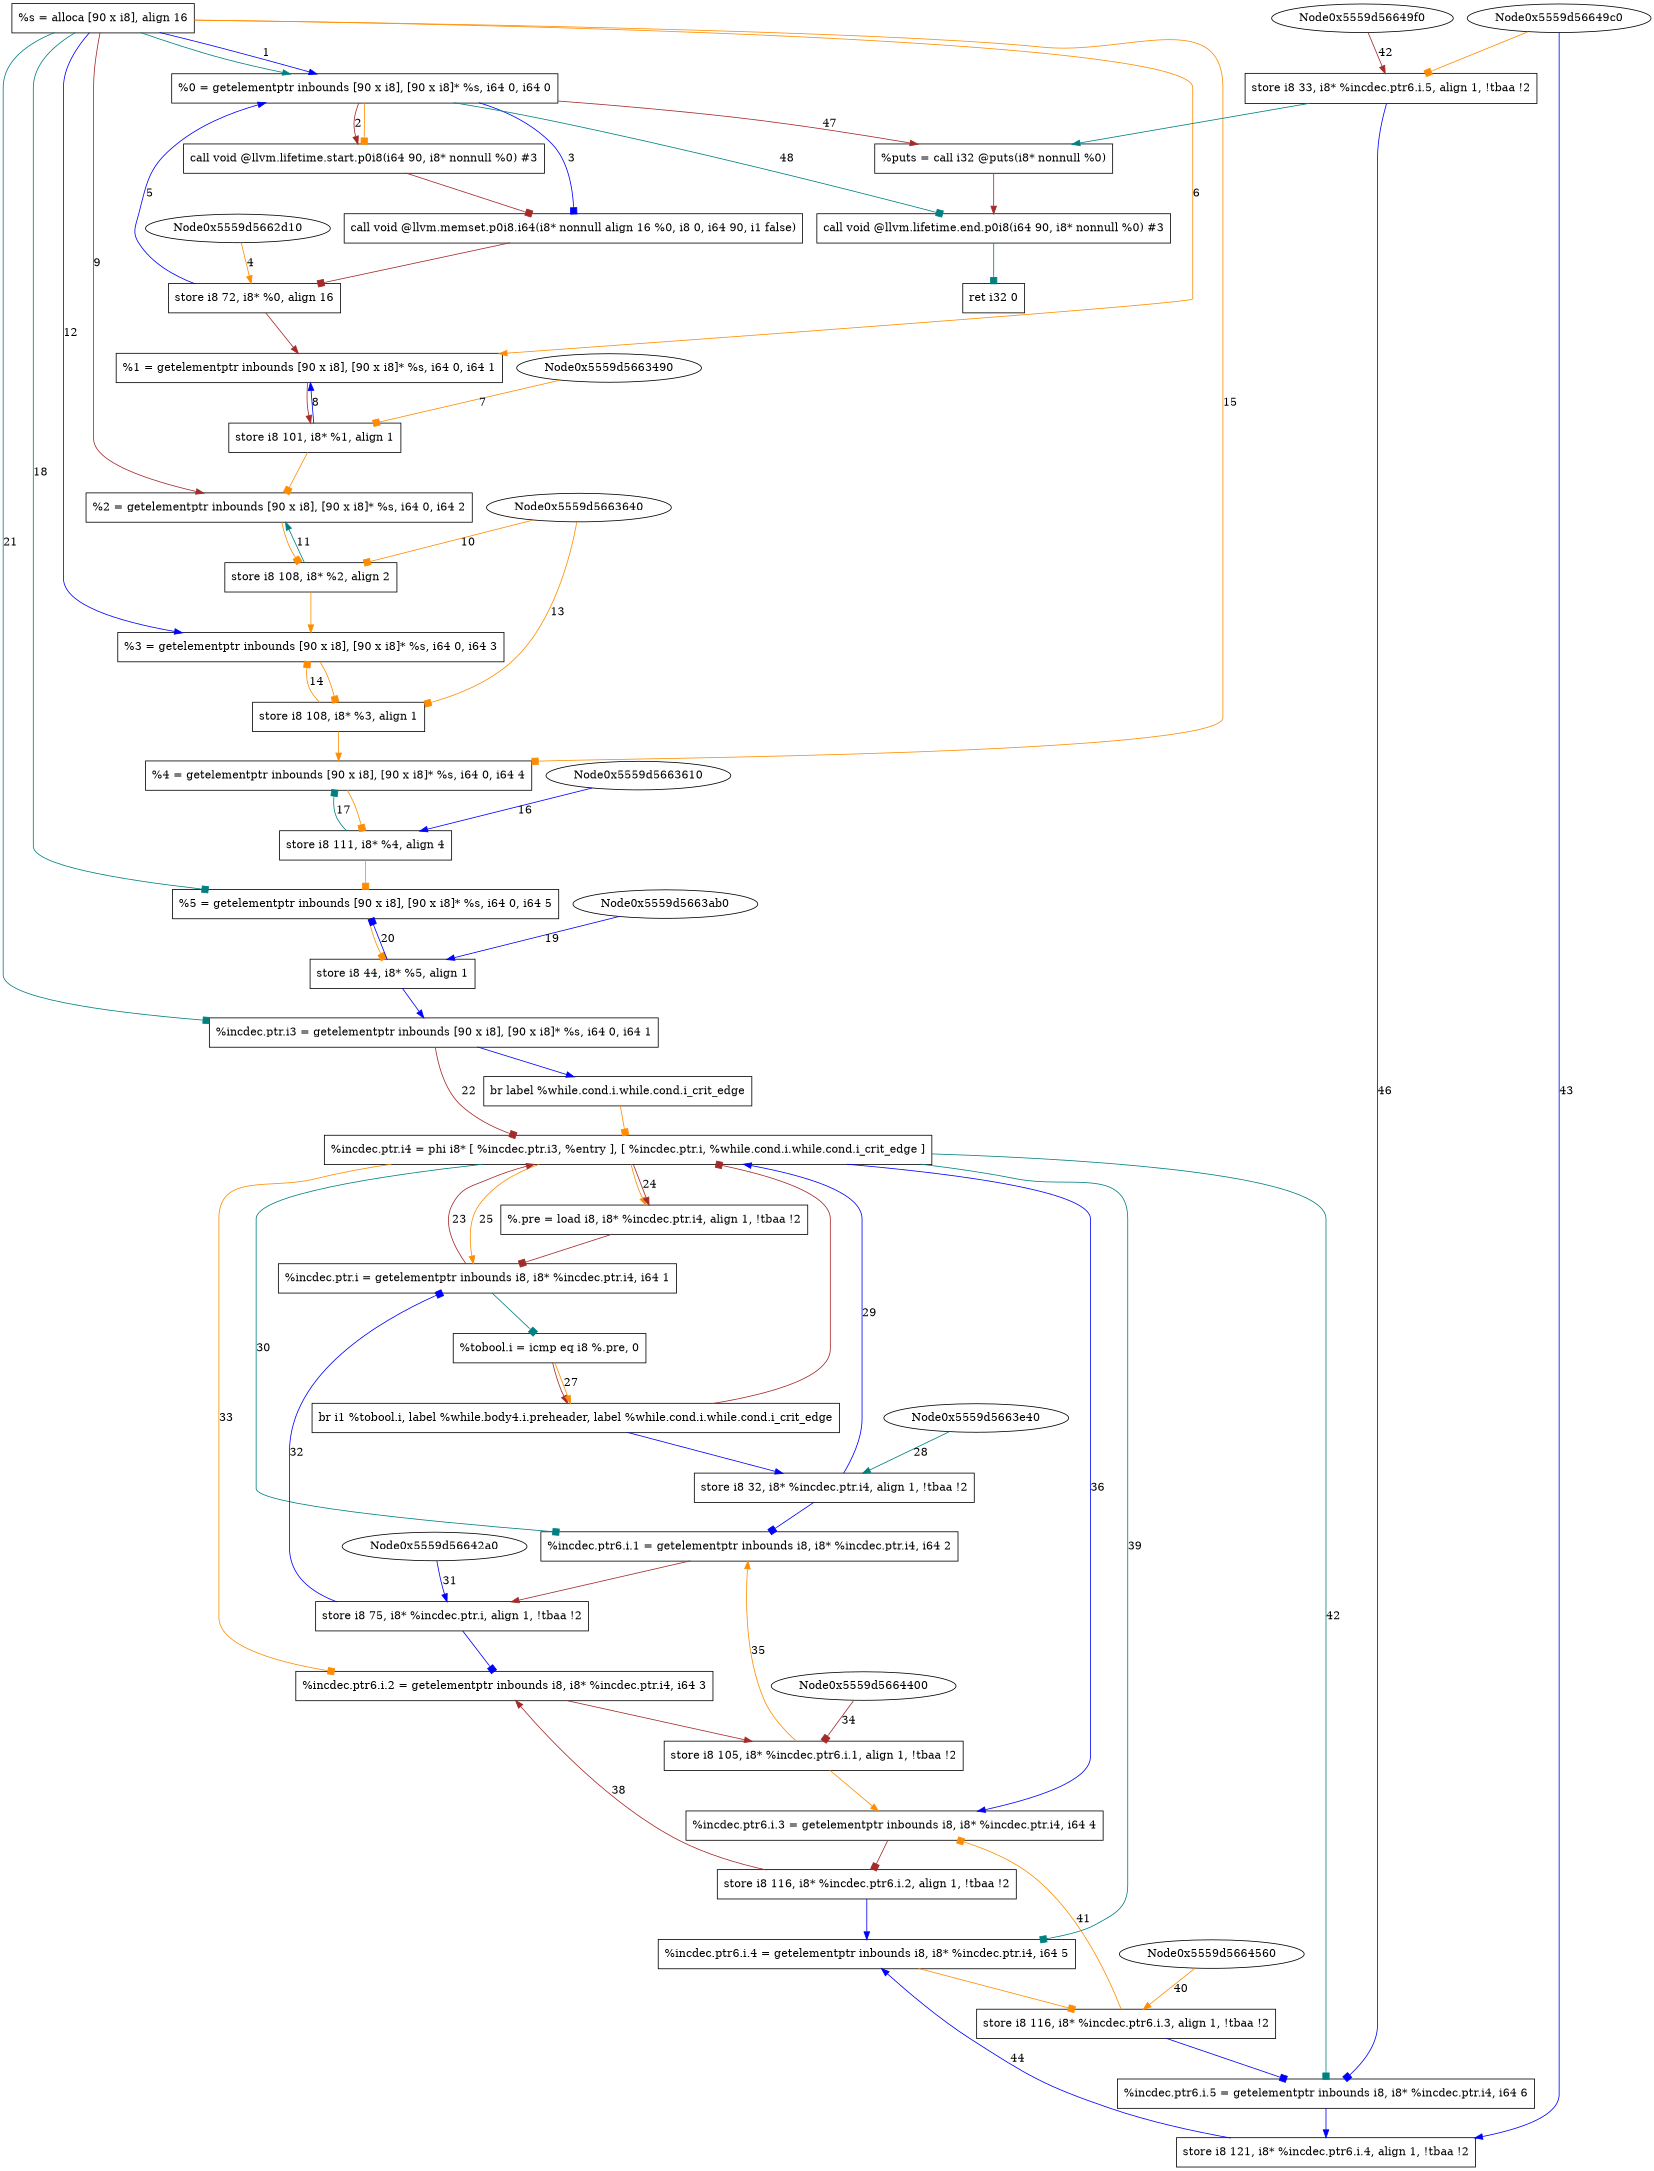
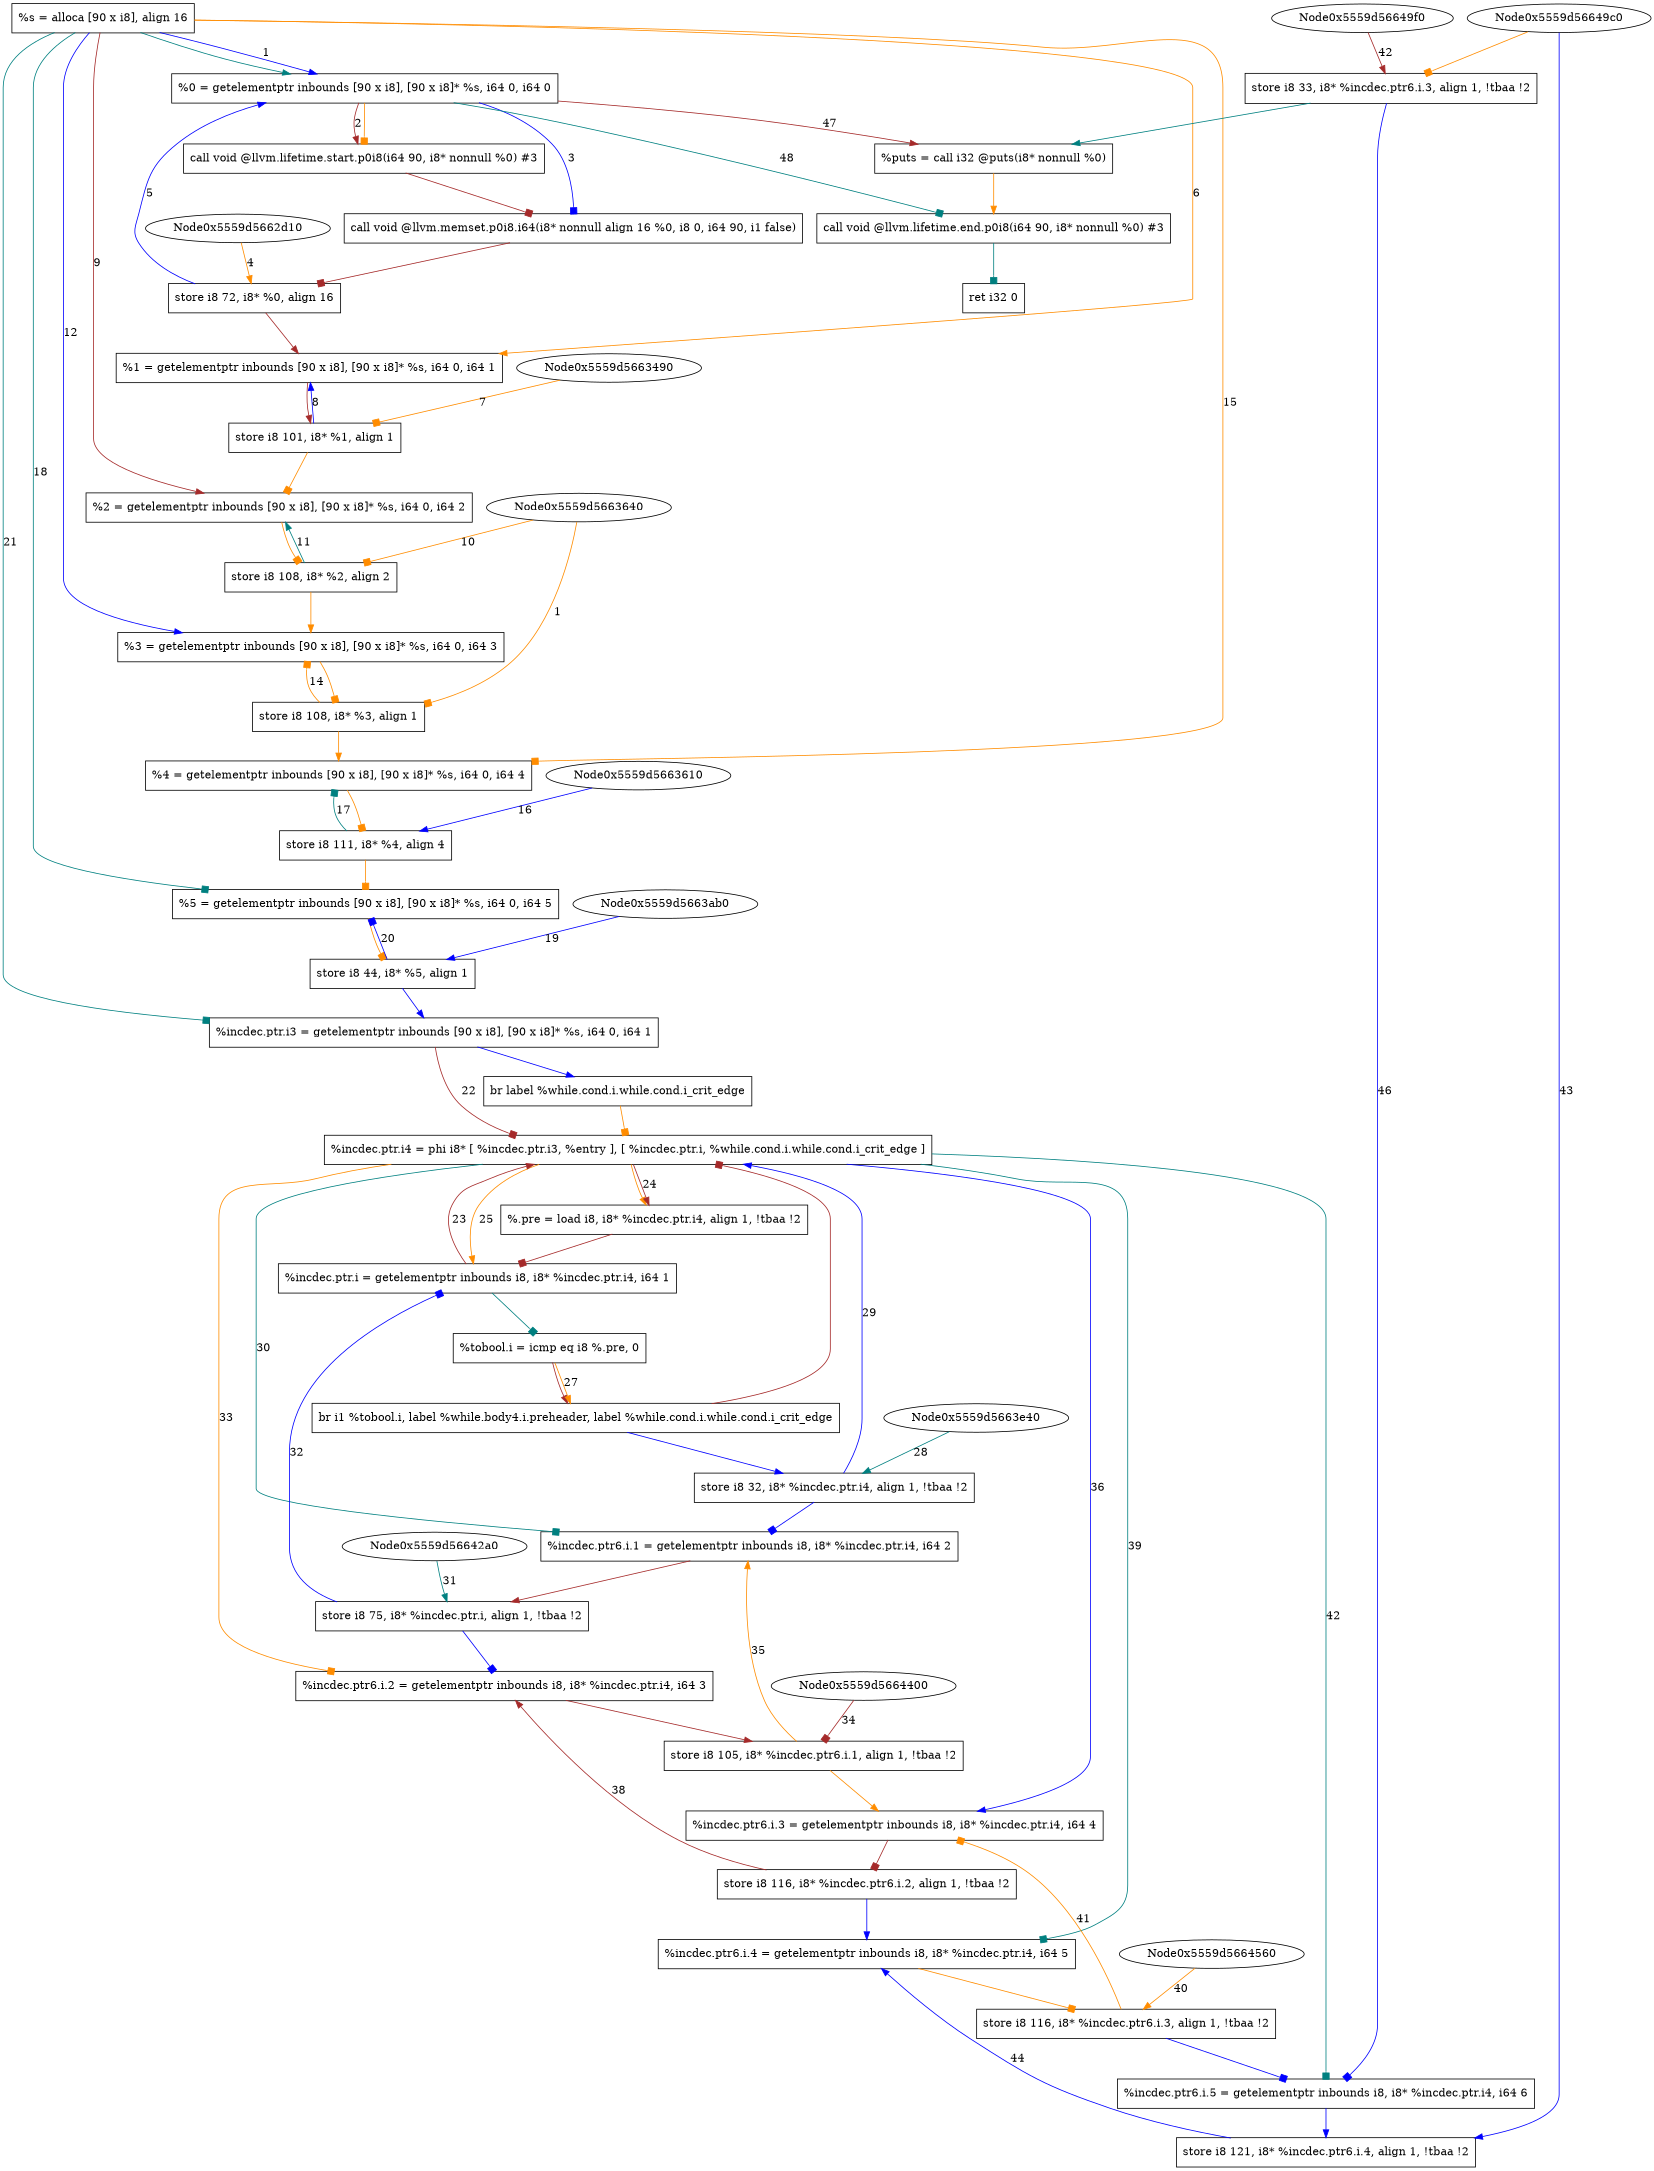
(1391, 88) -> (1391, 88)
(994, 190) -> (994, 190)
(558, 612) -> (558, 612)
(440, 1578) -> (440, 1578)
